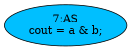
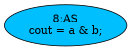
(66, 25) -> (66, 25)
